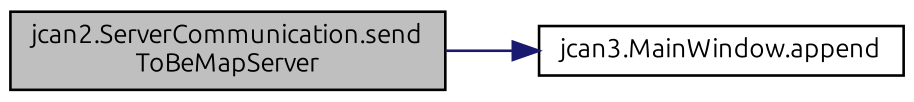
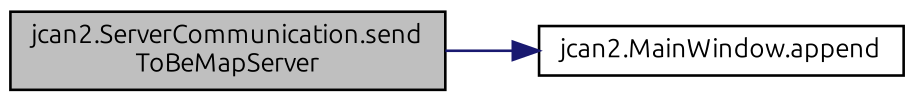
(721, 51) -> (721, 51)
